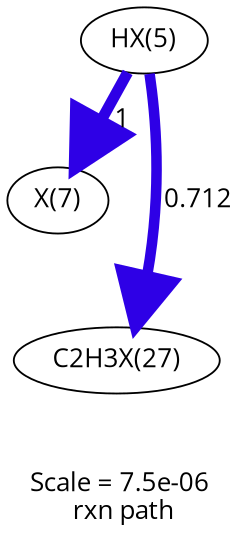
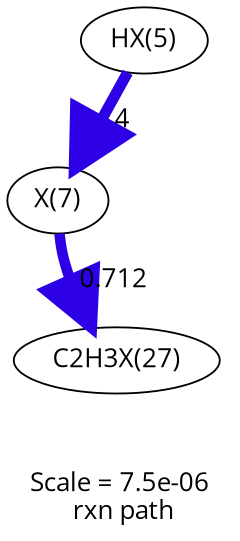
(120, 120) -> (120, 120)
(156, 175) -> (63, 257)
